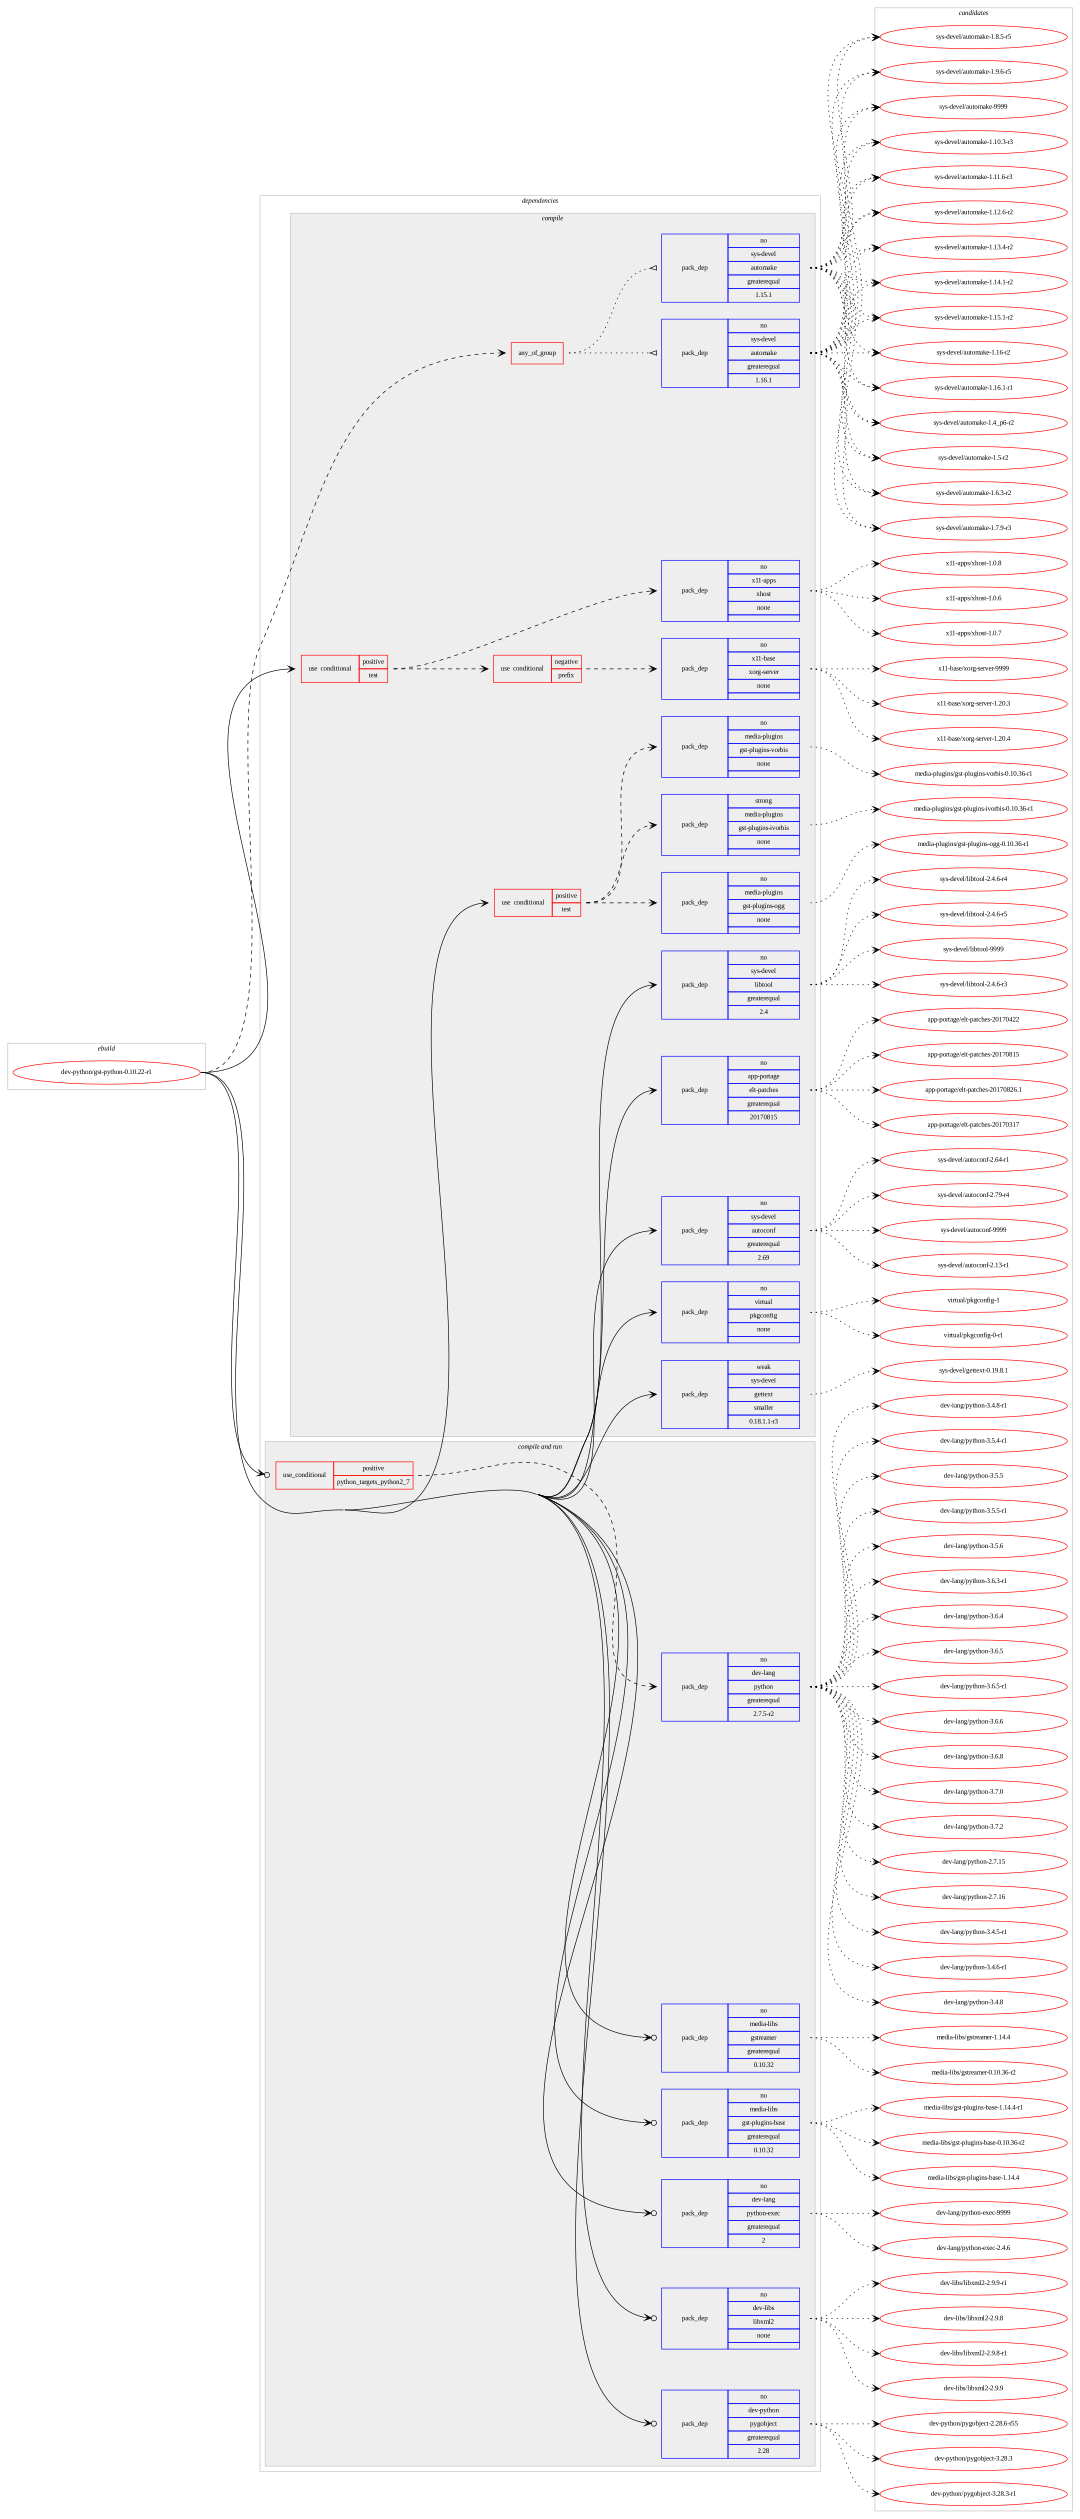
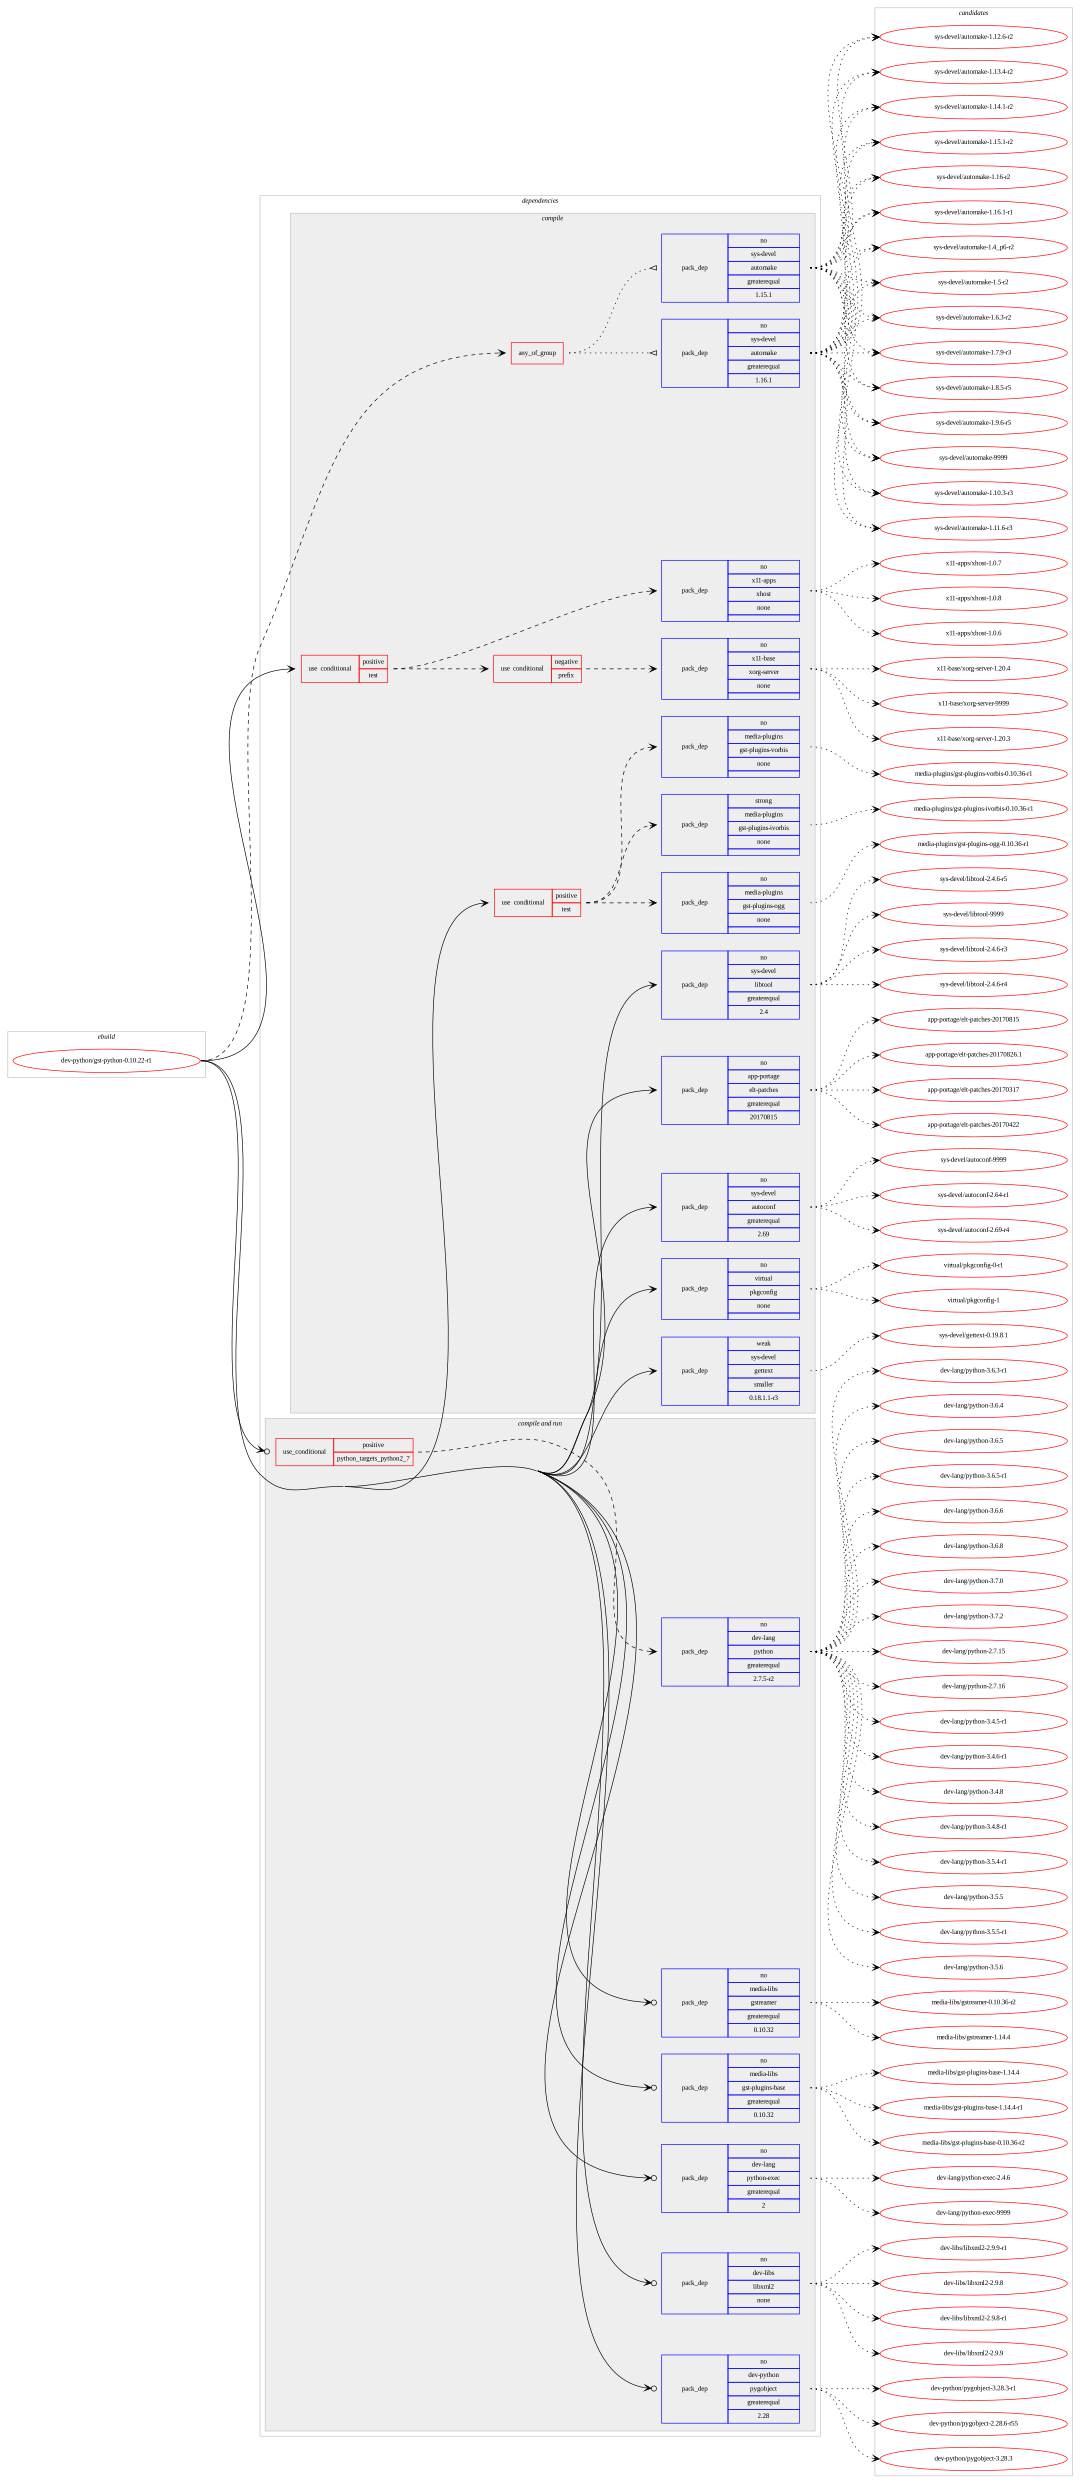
(974, 1195) -> (974, 1230)
(974, 1266) -> none
